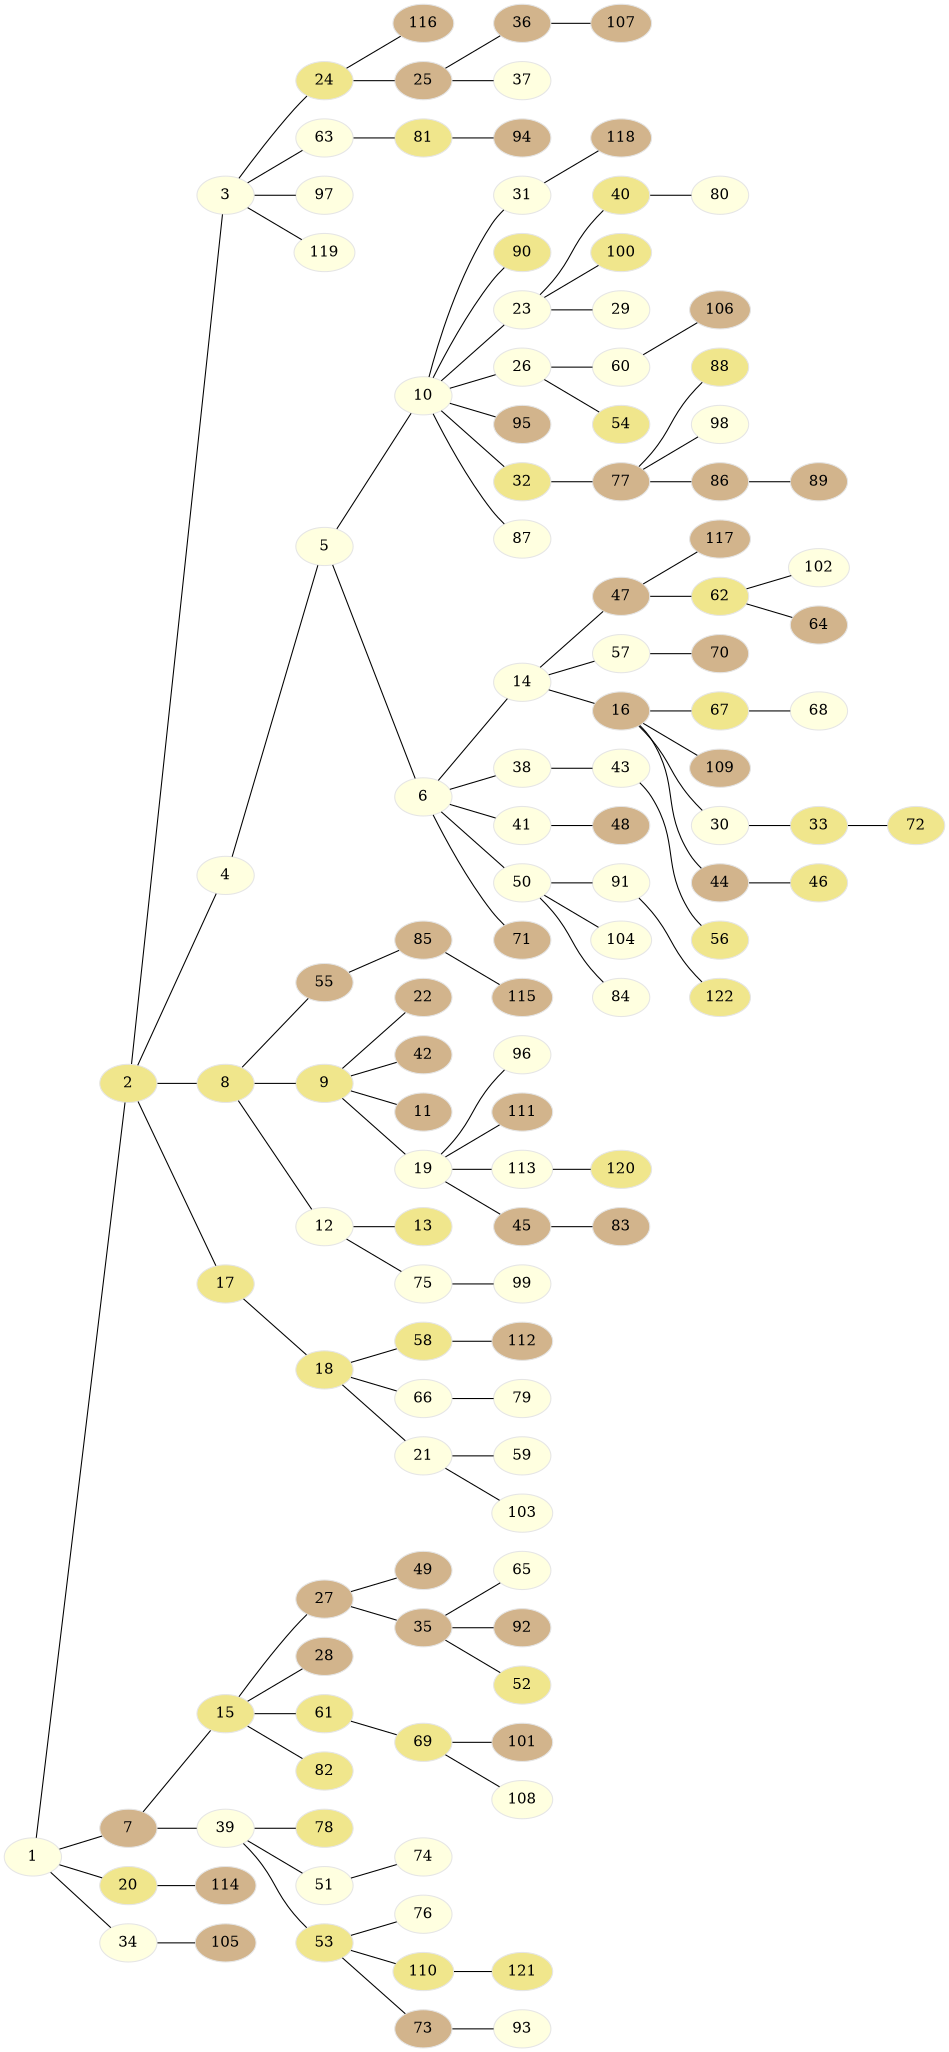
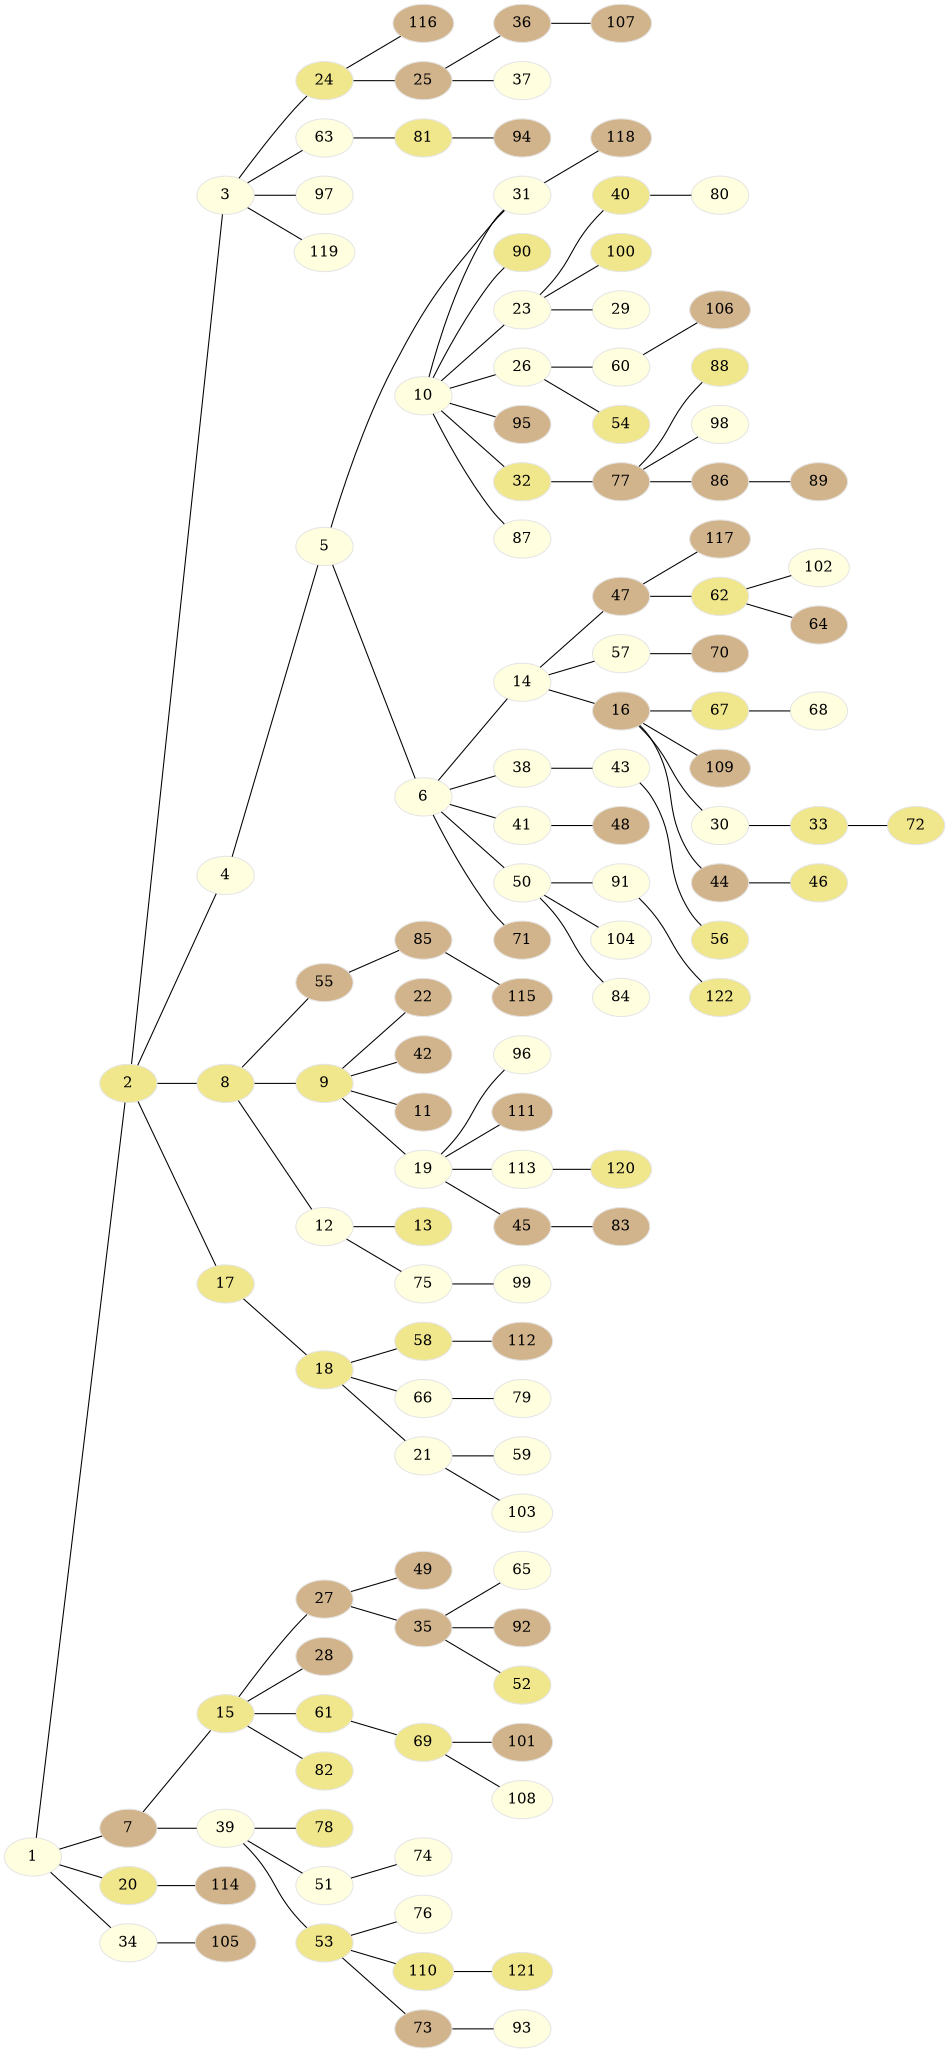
(374, 471) -> (398, 358)
